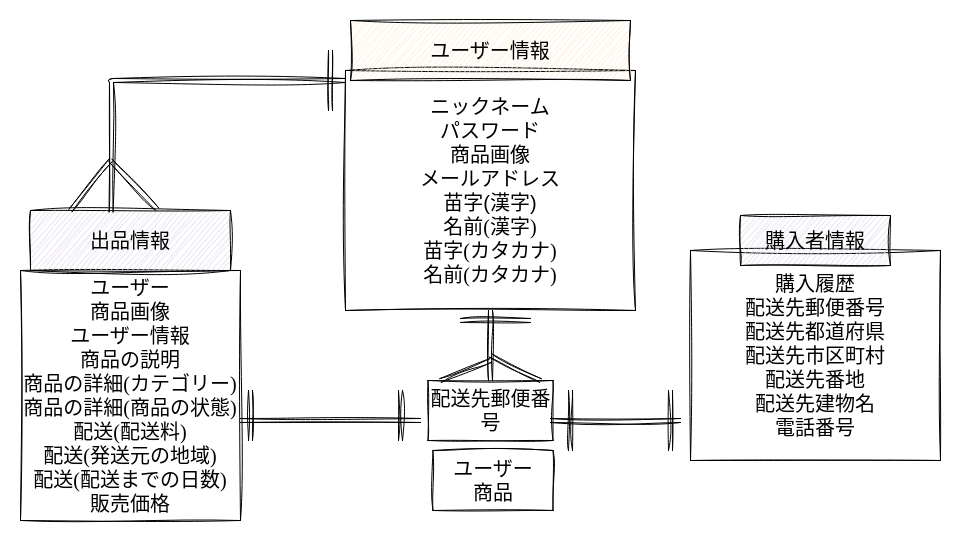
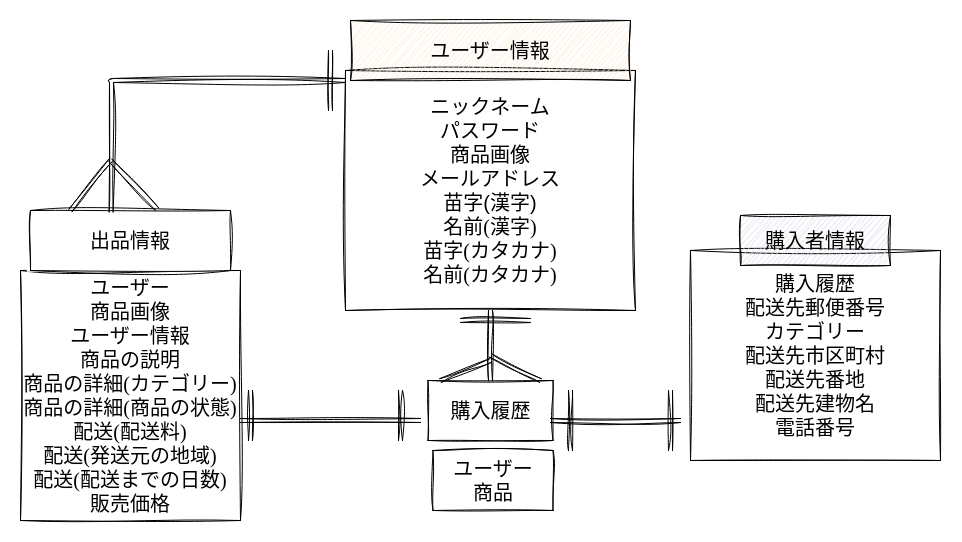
(131, 241) -> (131, 241)
(816, 356) -> (816, 356)
(491, 411) -> (491, 411)
